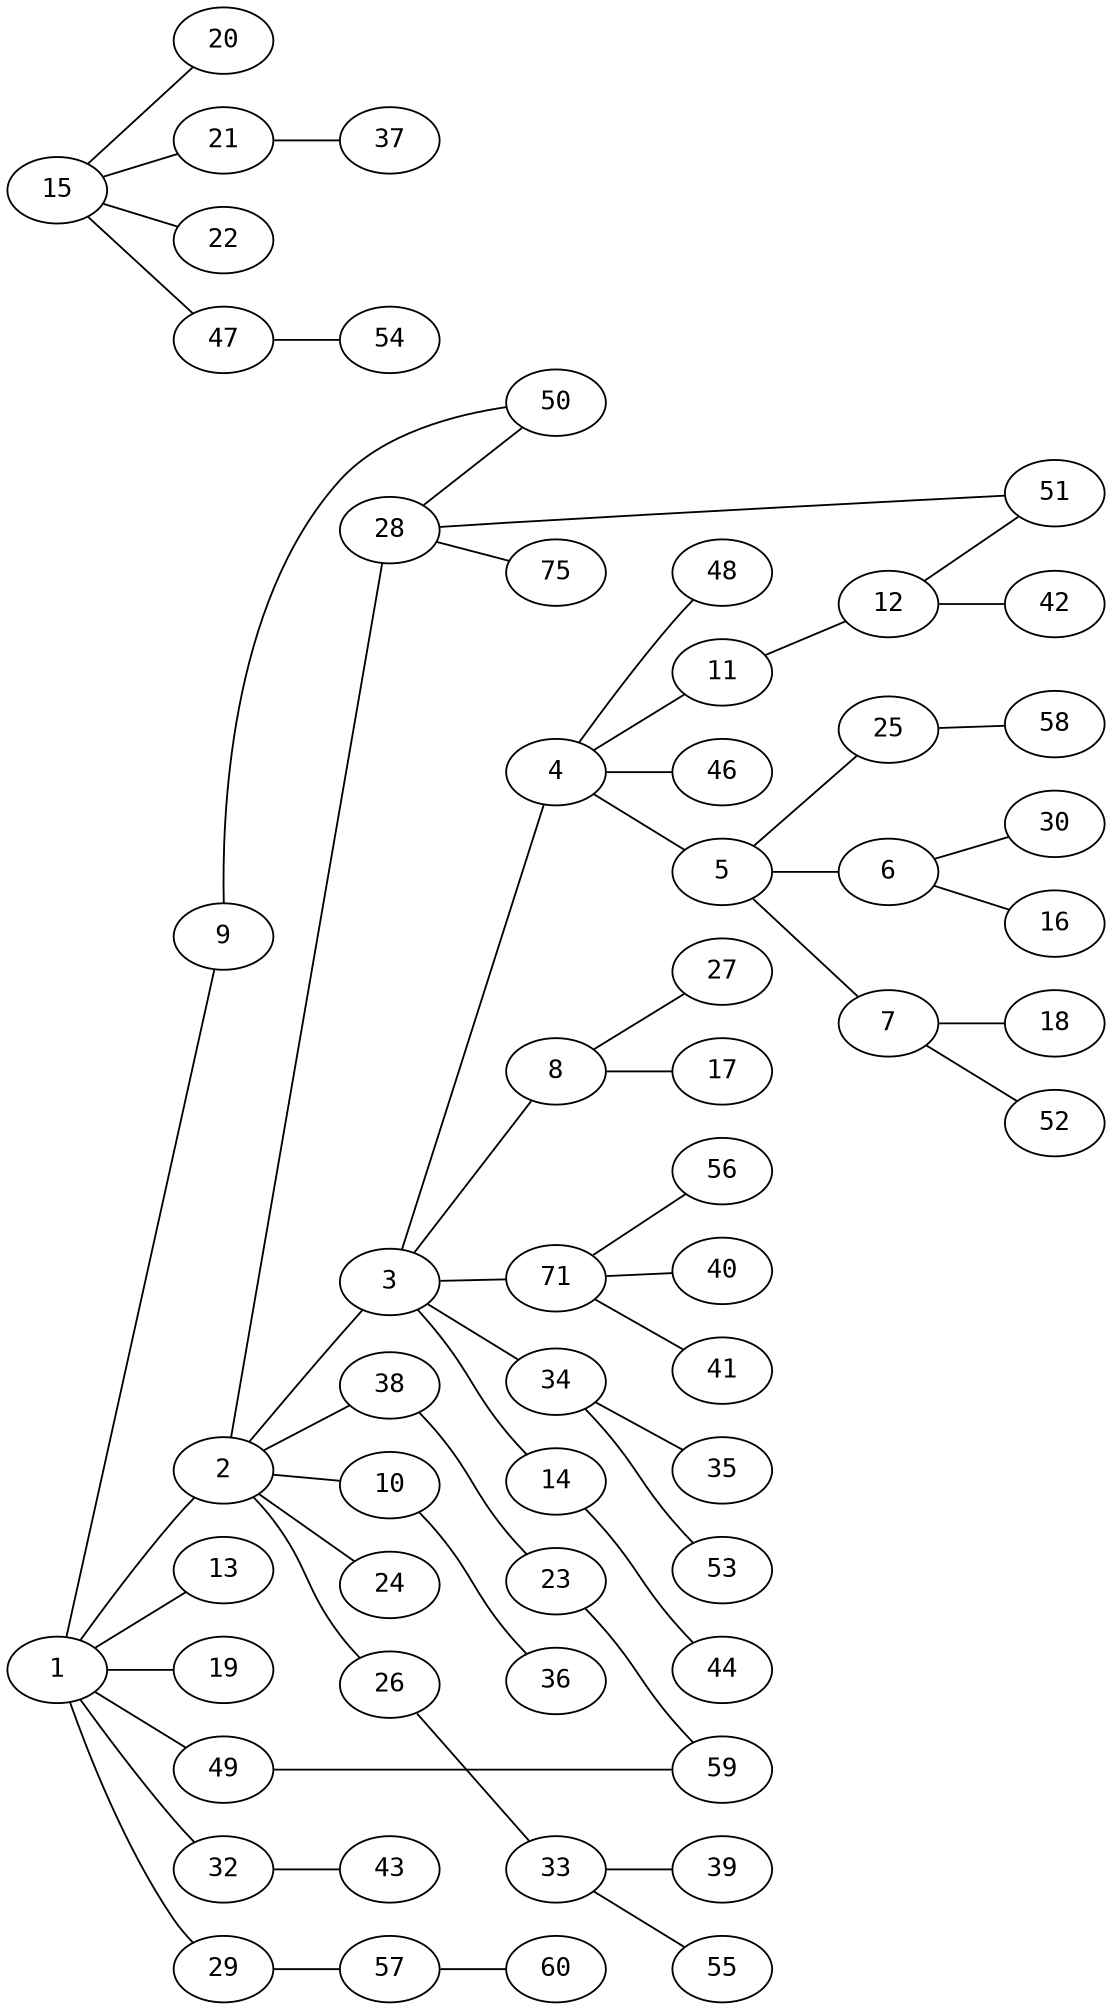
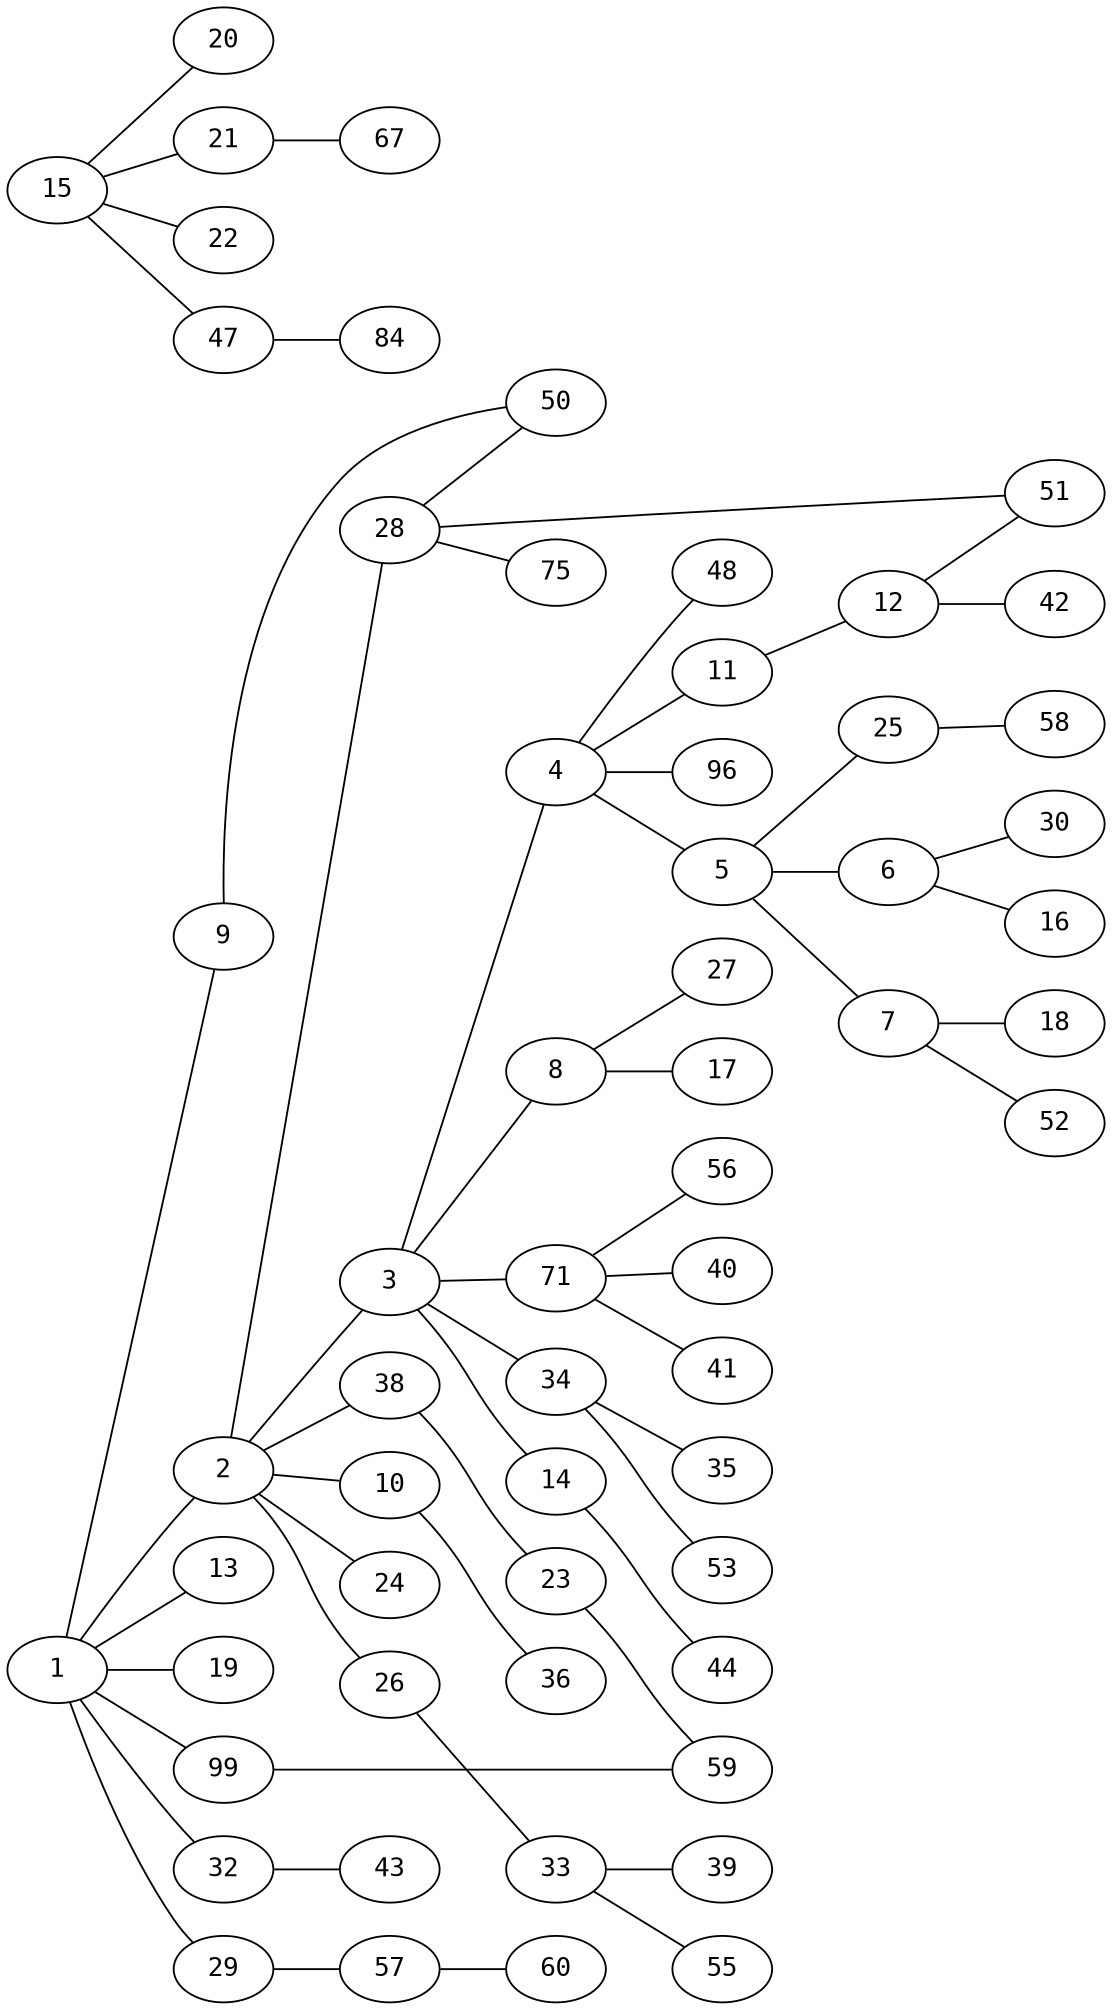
(390, 140) -> (390, 140)
(390, 340) -> (390, 340)
(722, 772) -> (722, 772)
(224, 1770) -> (224, 1770)
